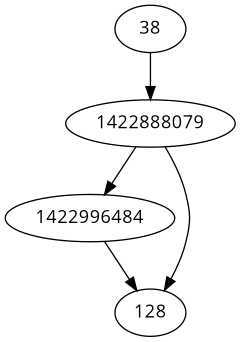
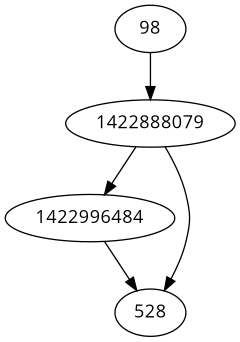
(150, 29) -> (150, 29)
(150, 313) -> (150, 313)
